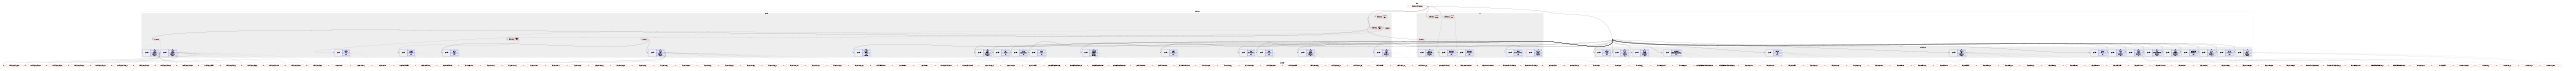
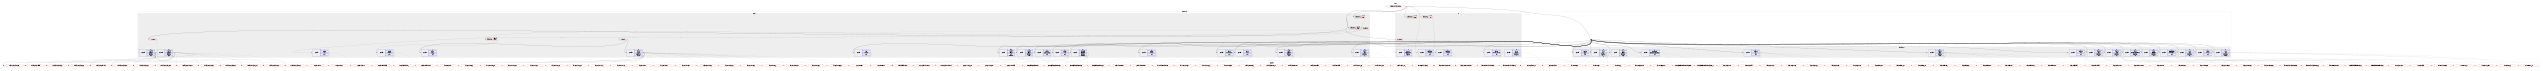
(187, 66) -> none
(946, 66) -> (924, 66)
